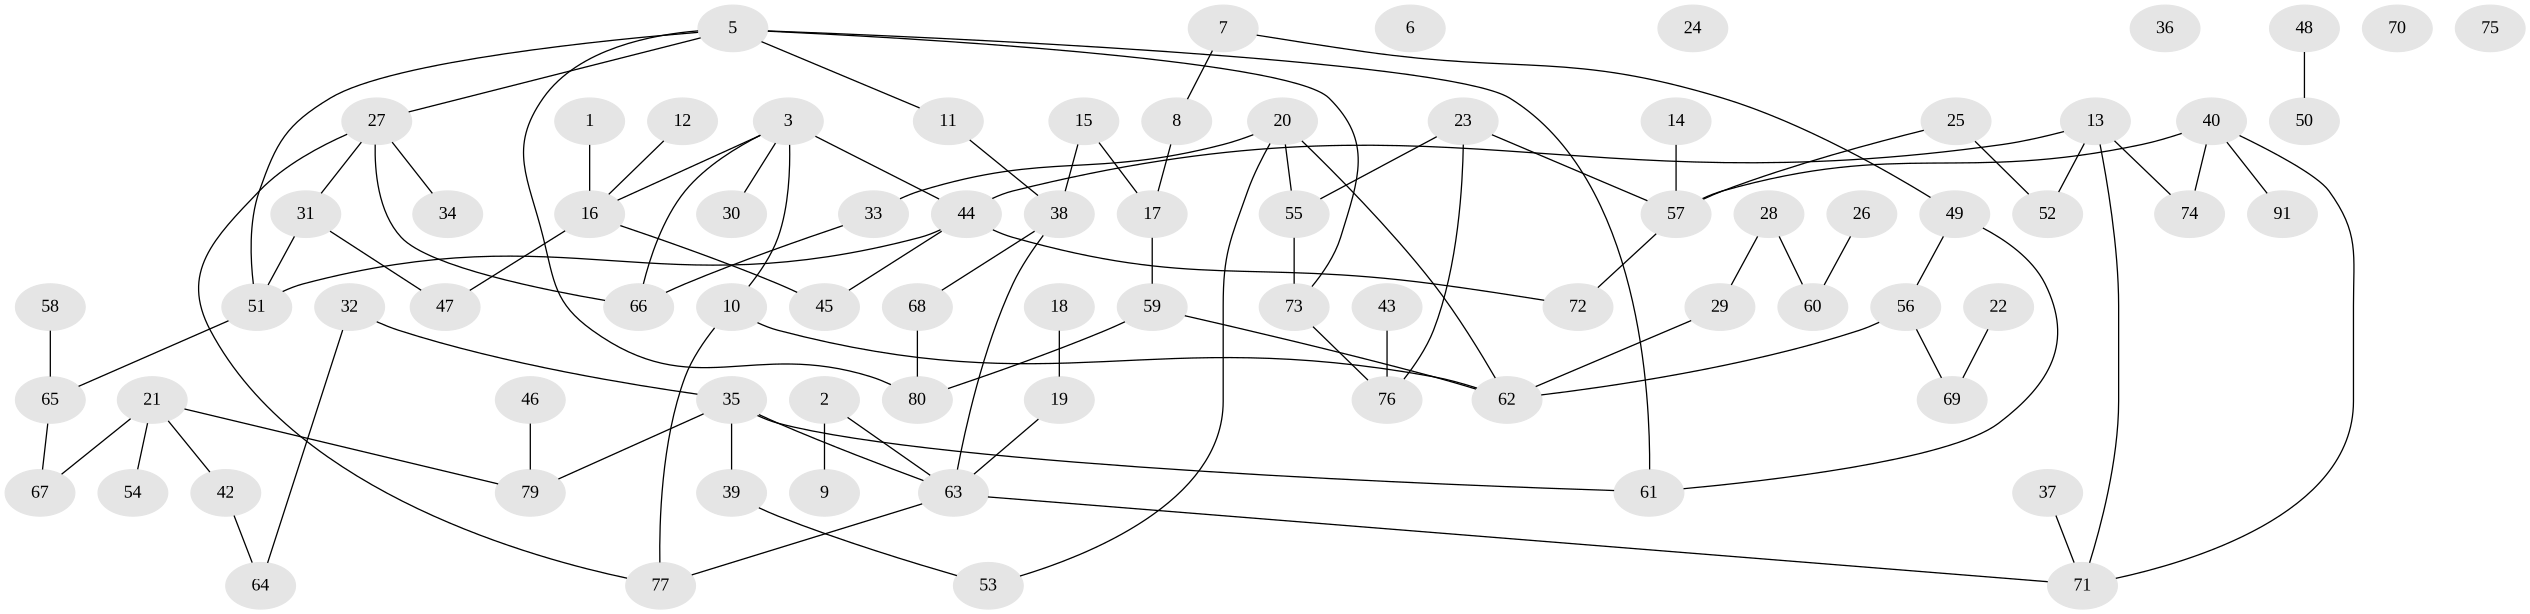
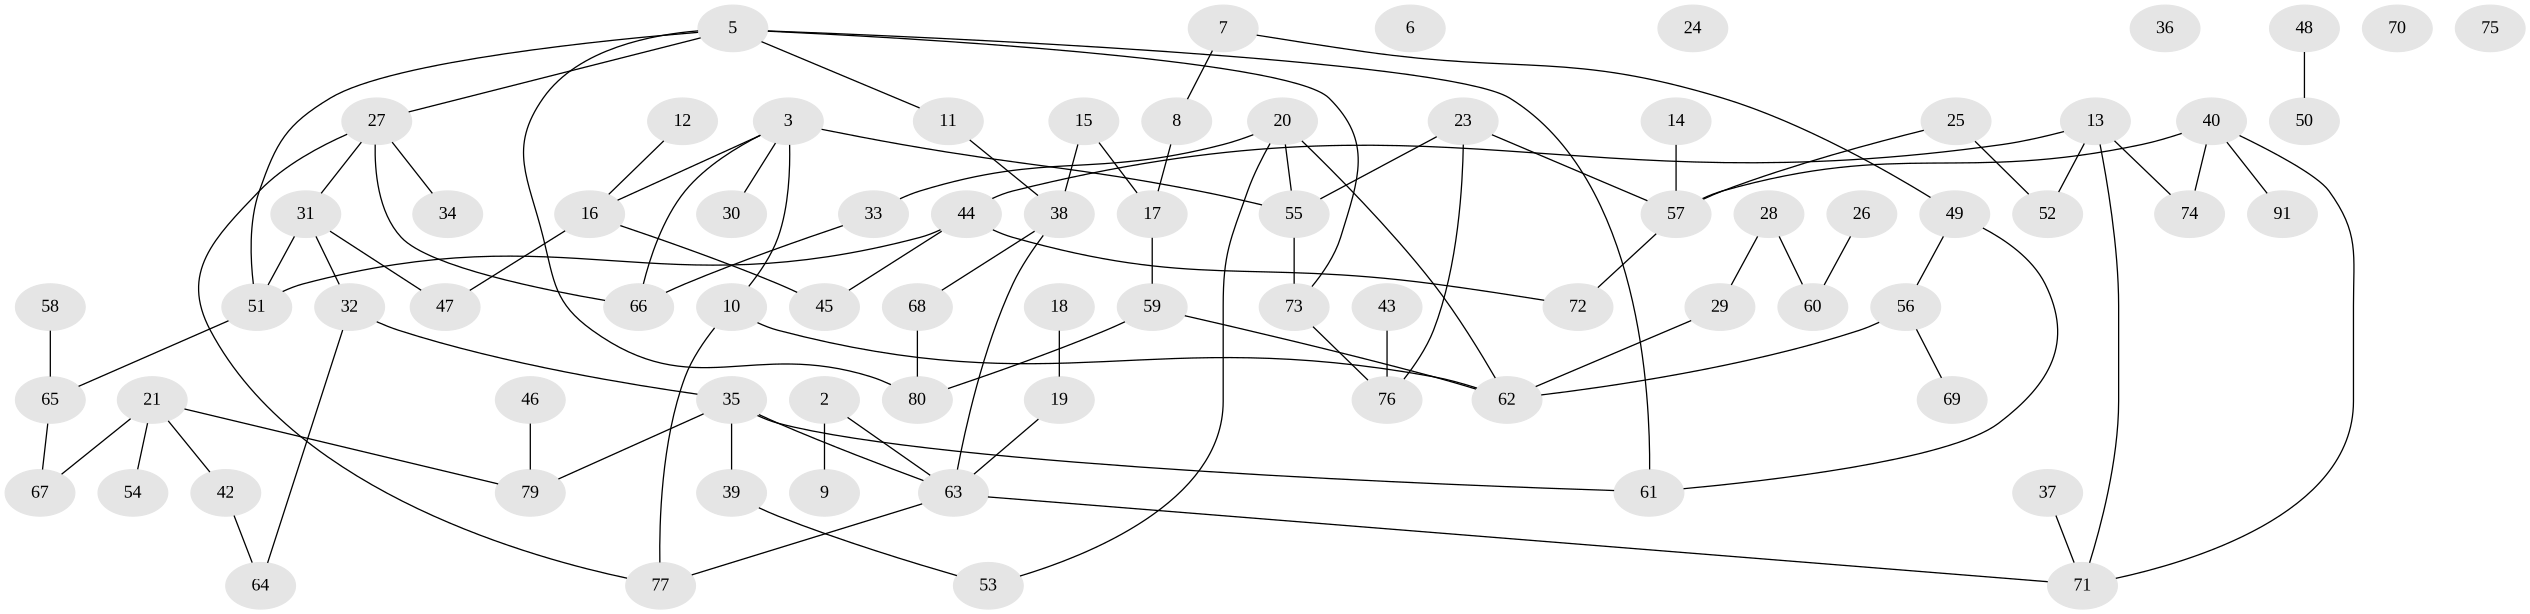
(590, 121) -> none
(877, 168) -> (1009, 161)
none -> (328, 260)
(1999, 307) -> none
